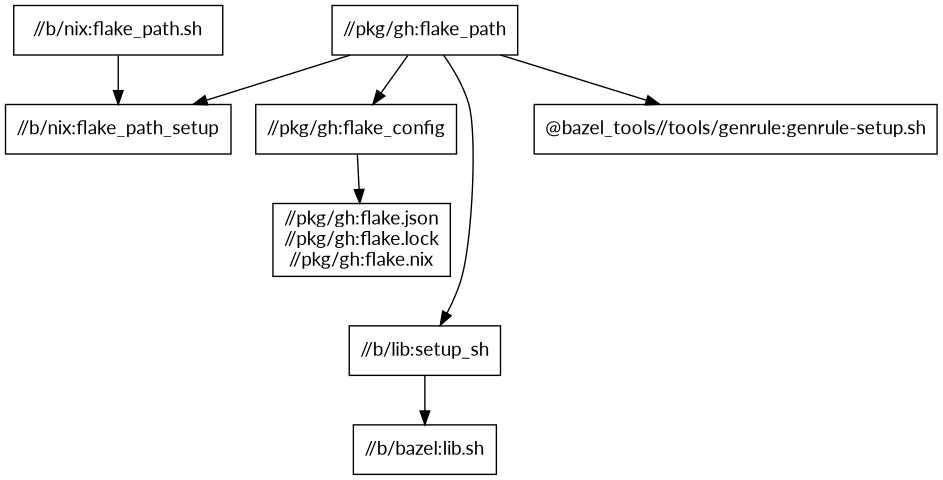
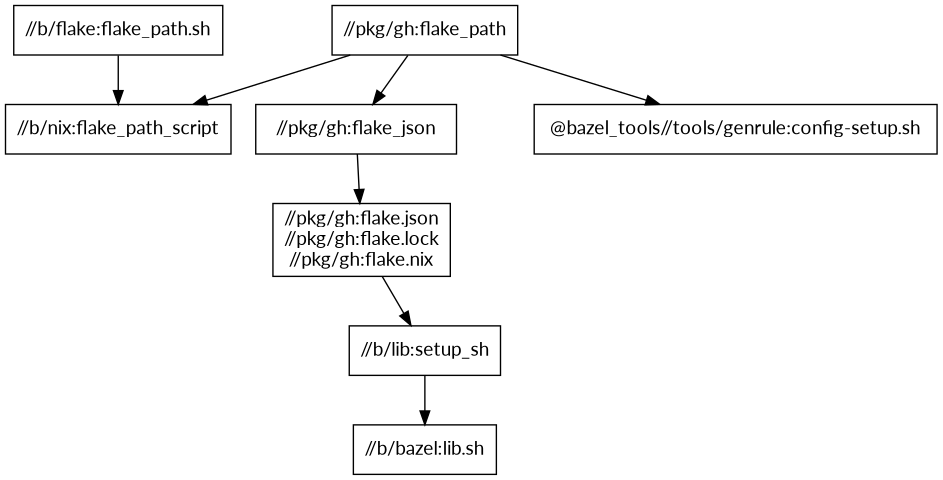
(118, 30) -> (118, 30)
(118, 129) -> (118, 129)
(356, 129) -> (356, 129)
(736, 129) -> (736, 129)
(473, 183) -> (393, 295)
